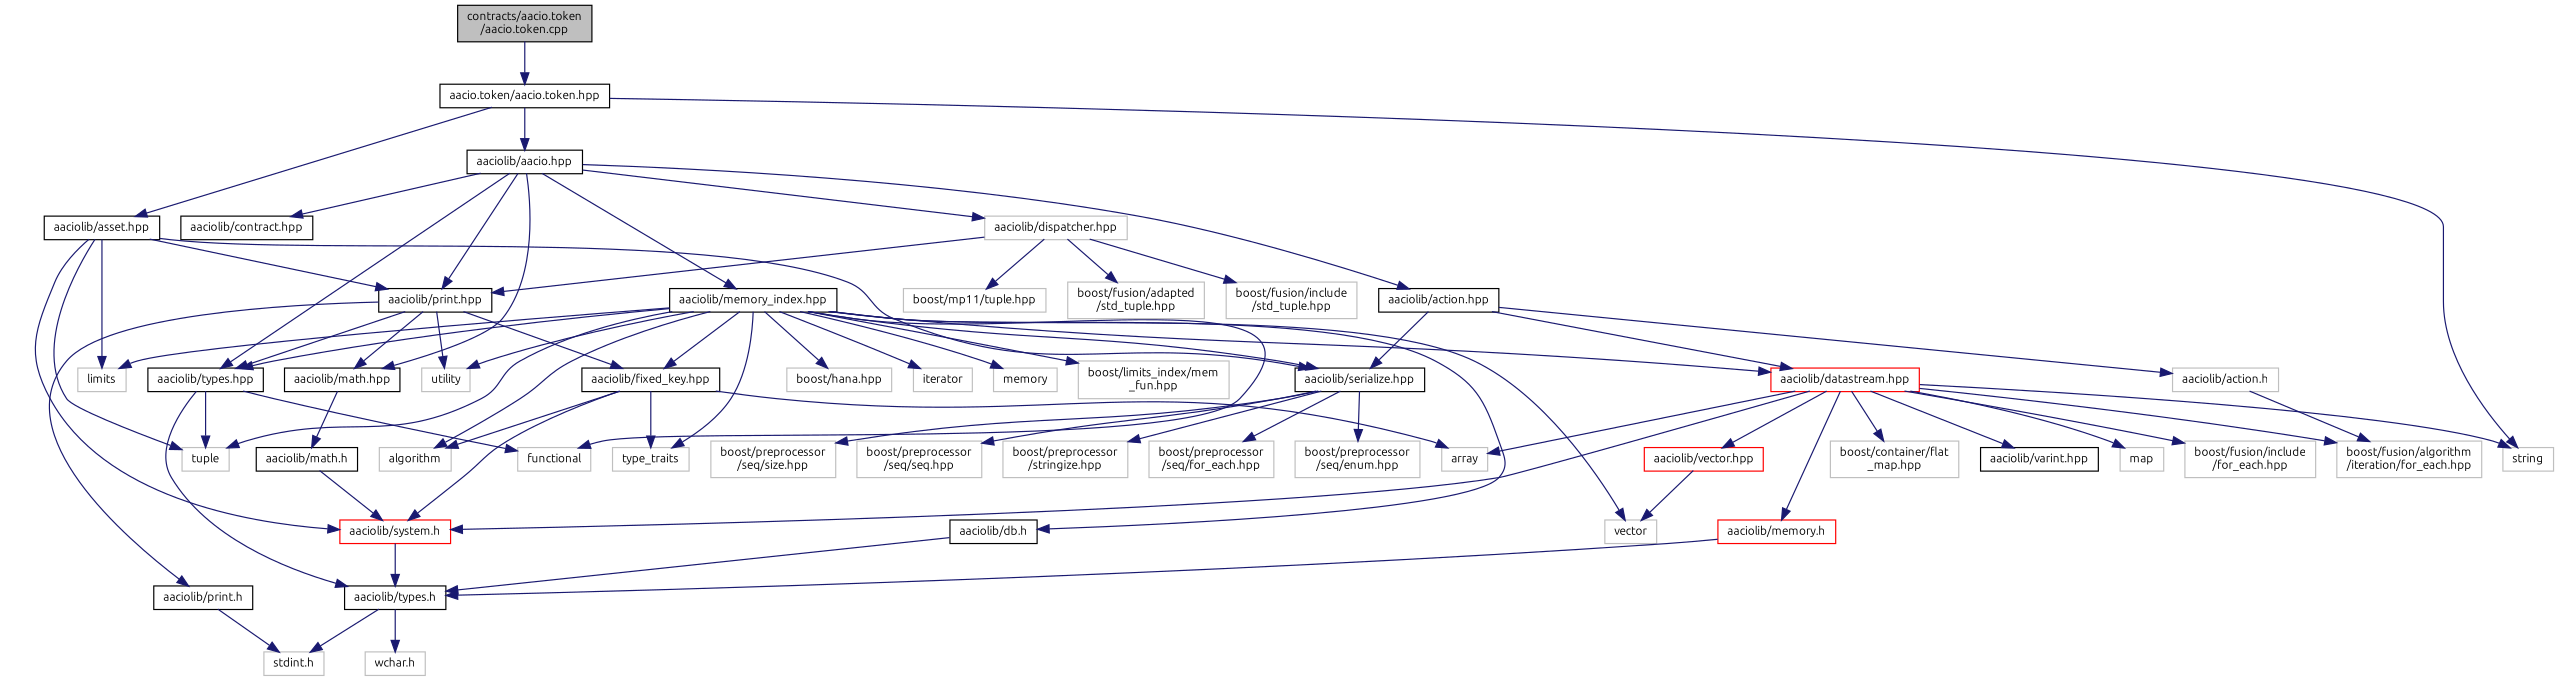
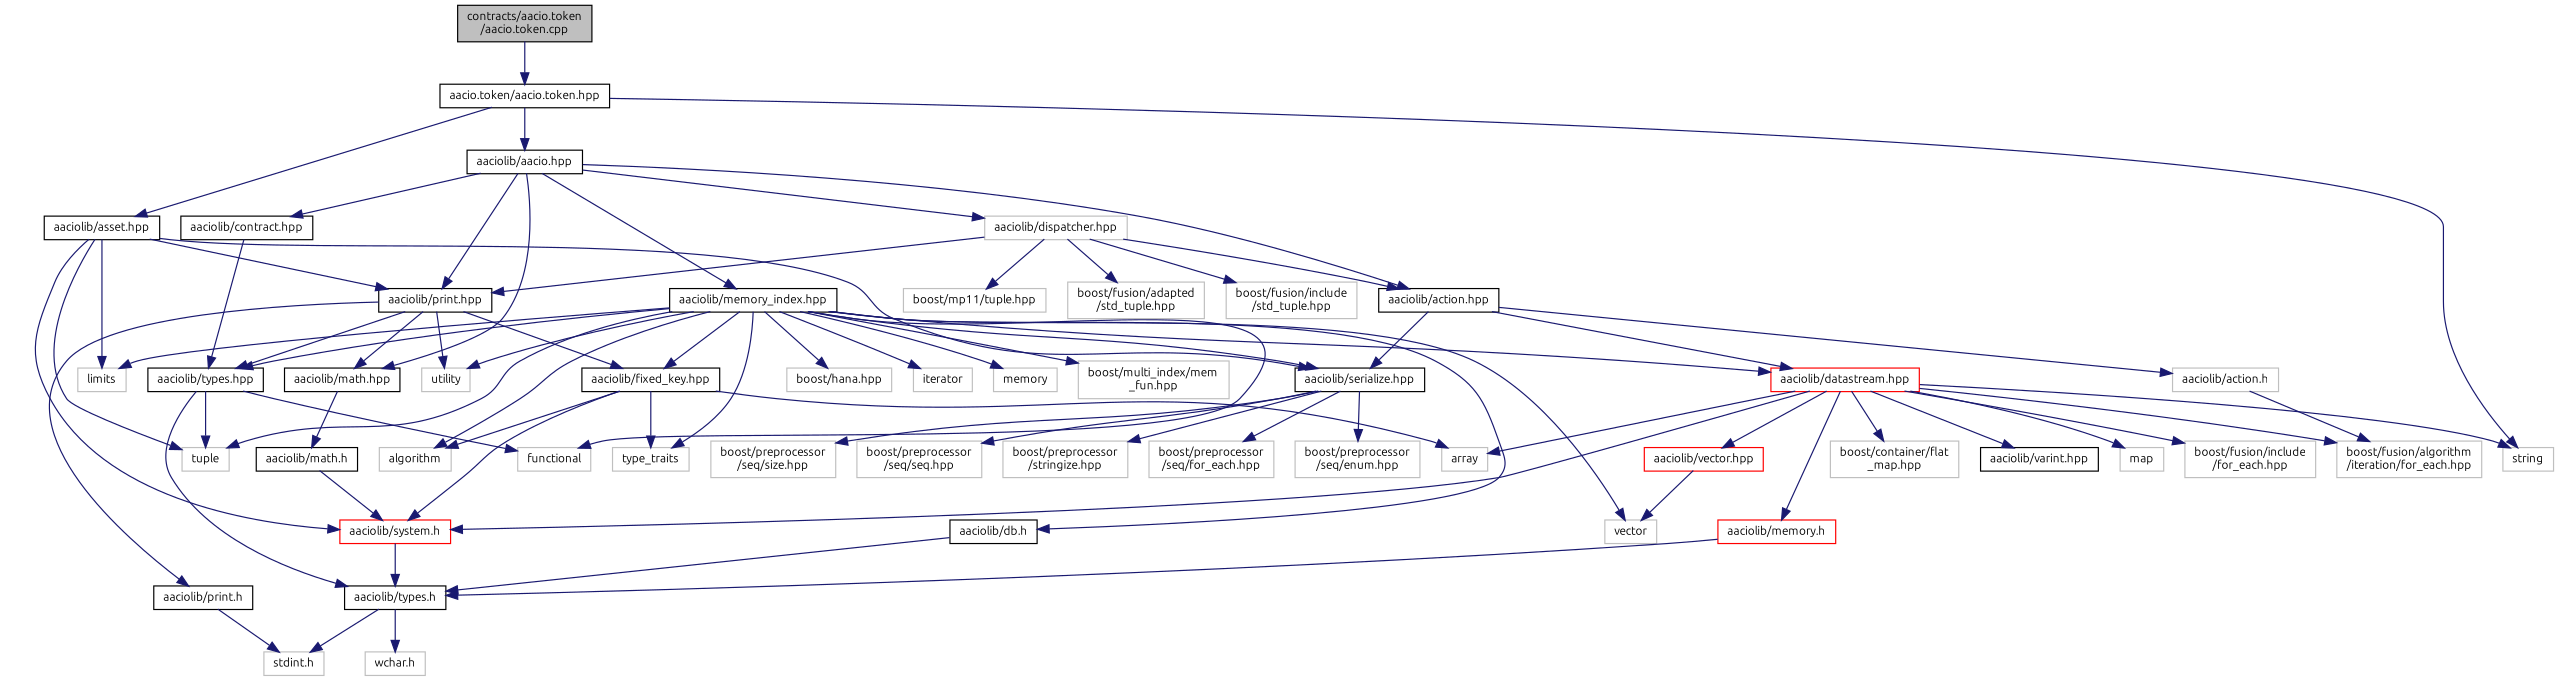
none -> (1256, 261)
(370, 268) -> (228, 298)
(1154, 380) -> (1154, 380)
